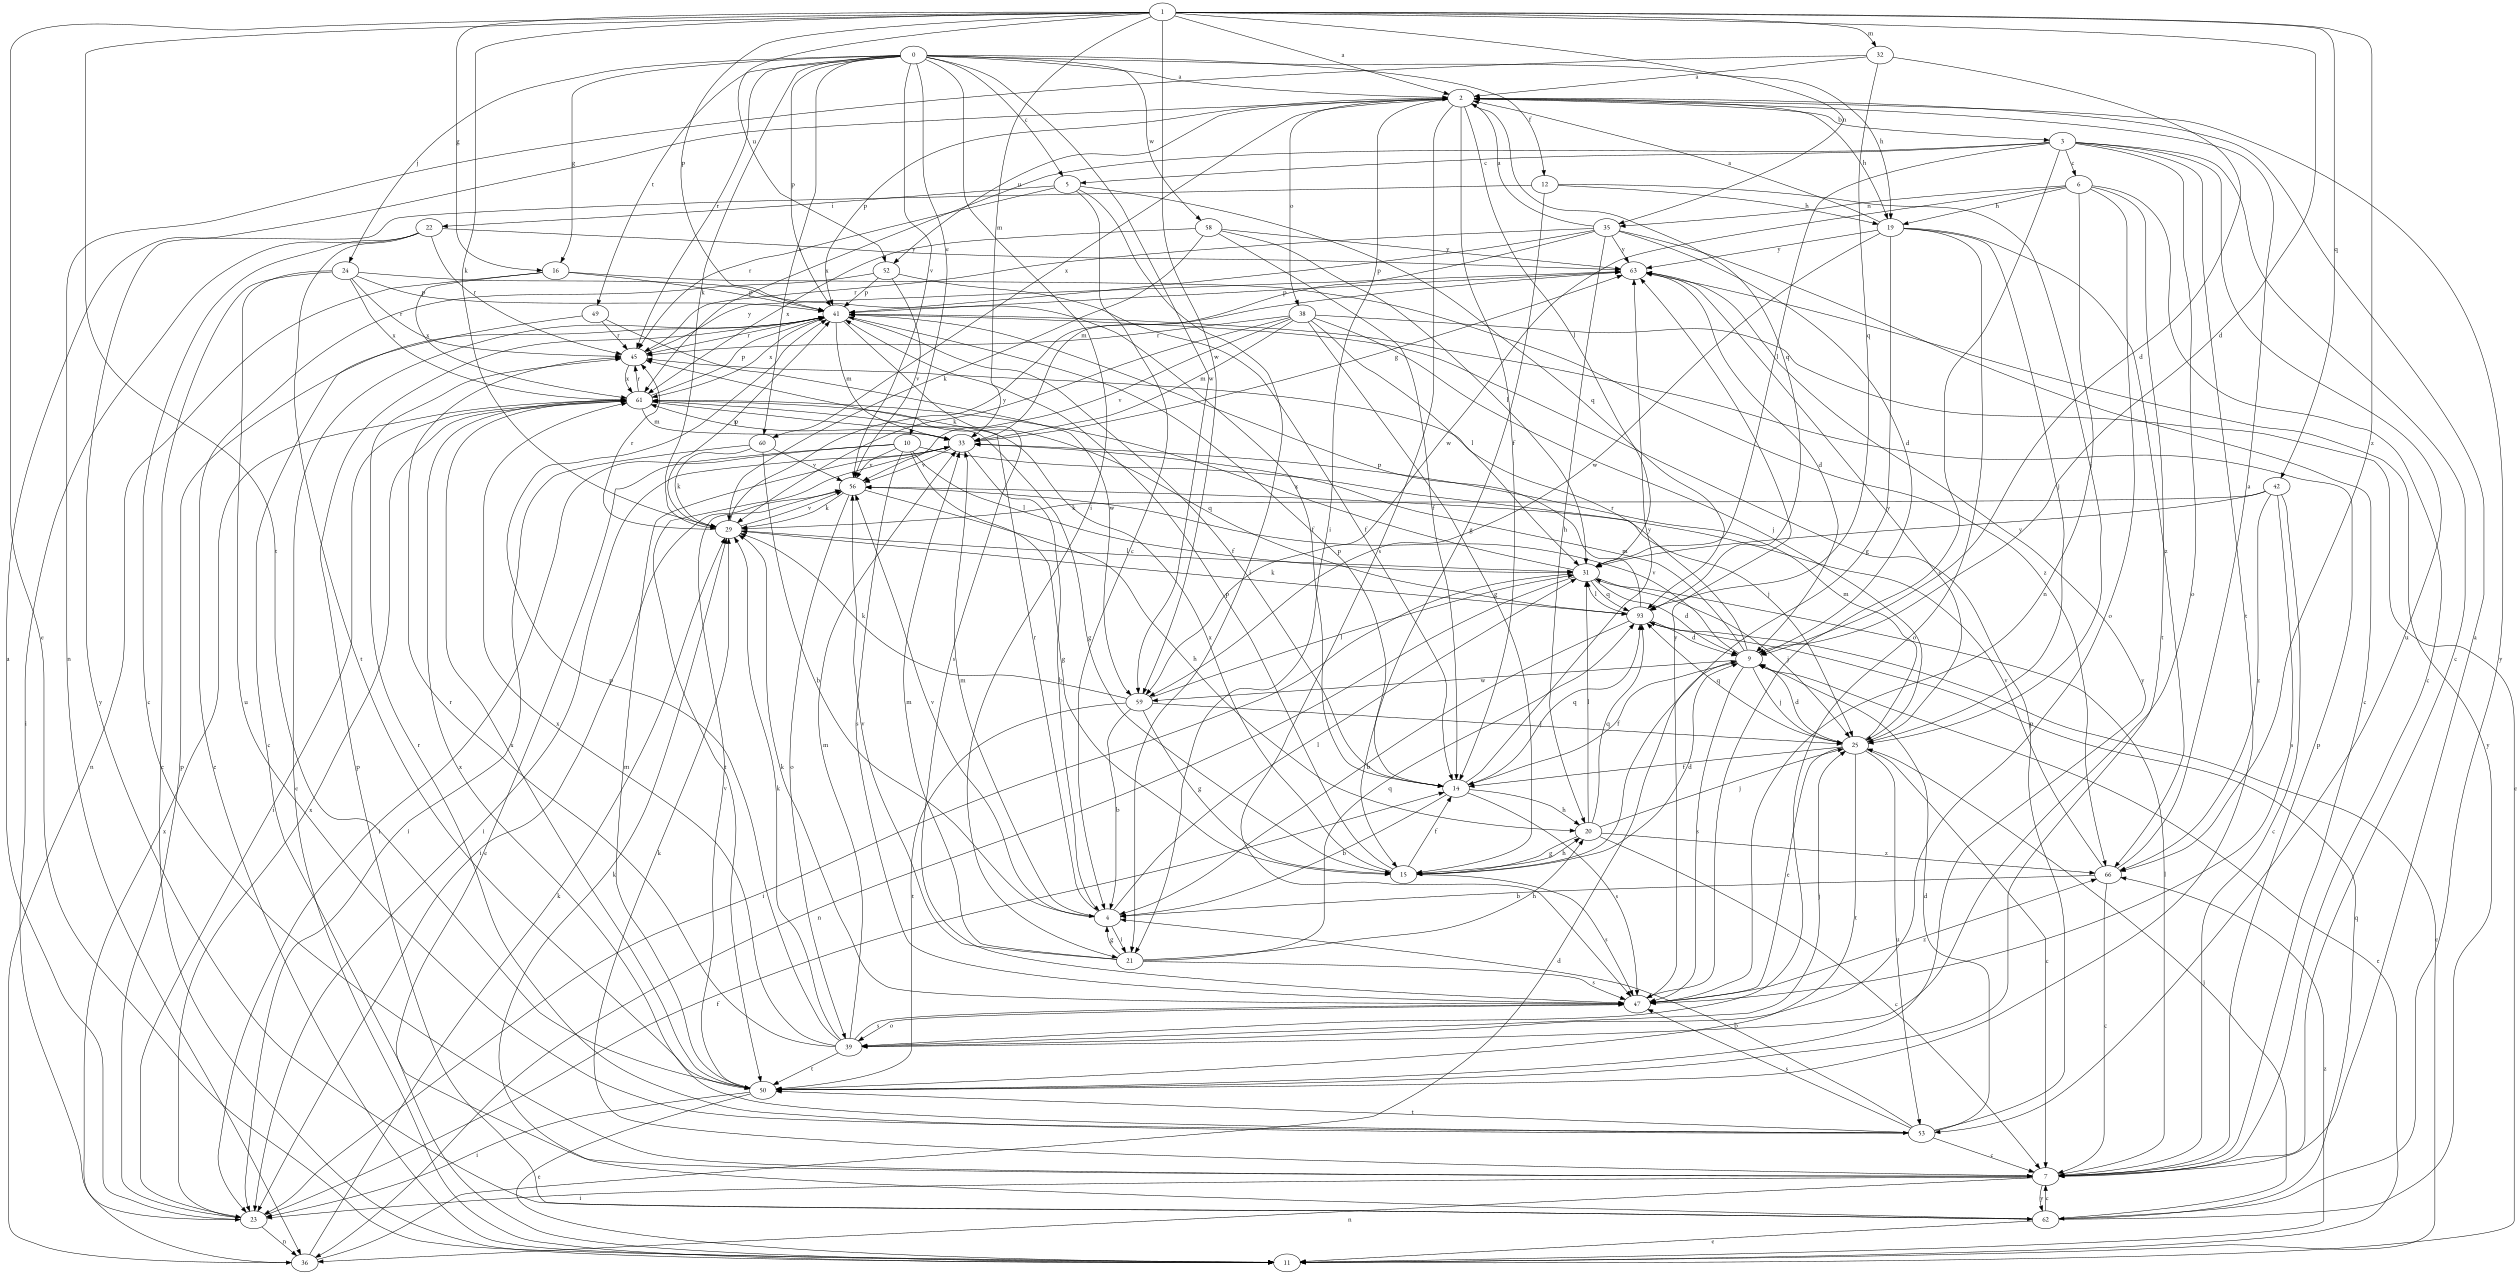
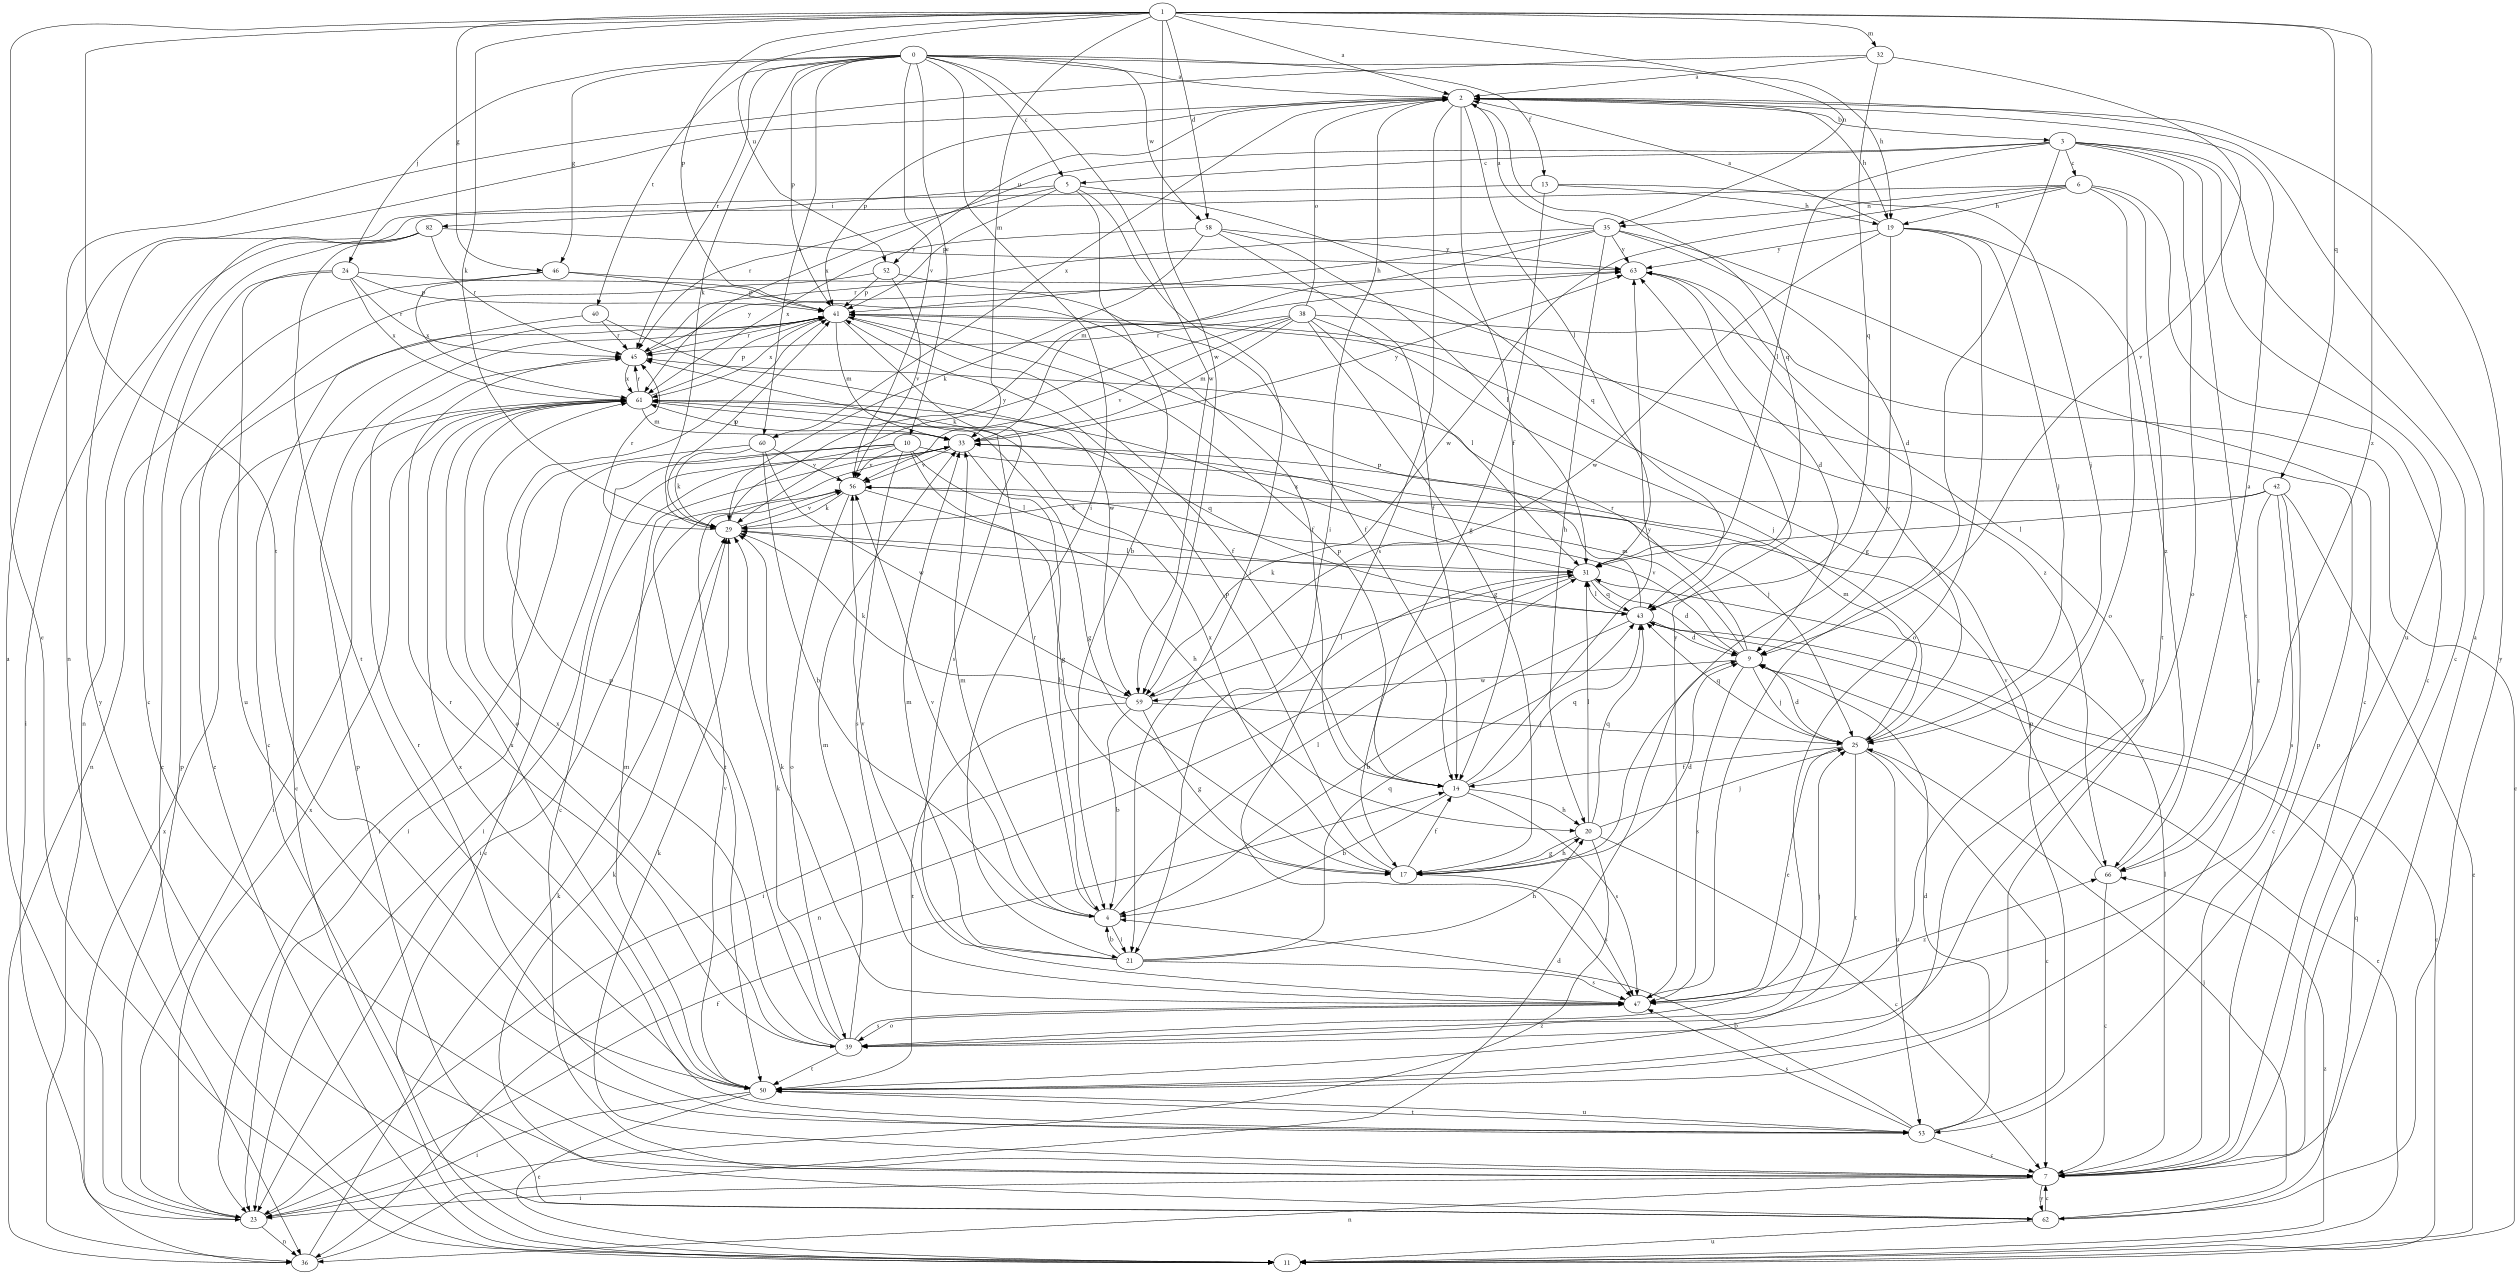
(2186, 38) -> (1191, 121)
(1291, 134) -> (1315, 161)
(1545, 184) -> (1545, 184)
(429, 228) -> (429, 228)
(556, 271) -> (556, 271)
(1379, 271) -> (1379, 271)
(1237, 292) -> (955, 238)
(595, 314) -> (595, 314)
(1397, 357) -> (1397, 357)
(2141, 357) -> (2141, 357)
(2021, 530) -> (2021, 530)
(1133, 551) -> (1133, 551)
none -> (931, 588)
(2409, 596) -> none
(1640, 616) -> (1640, 616)
(1732, 626) -> none
(1960, 665) -> (595, 212)
none -> (502, 710)
(1616, 722) -> none
(1846, 853) -> (977, 1128)
(1404, 875) -> (1404, 875)
(1634, 888) -> none
(1112, 939) -> (1112, 939)
none -> (1340, 1106)
none -> (925, 1162)
(1713, 1241) -> (1713, 1241)
none -> (2329, 1245)
